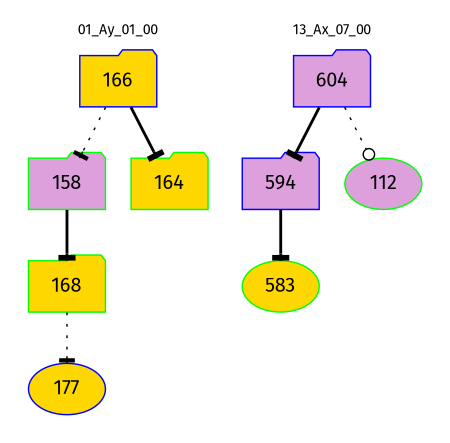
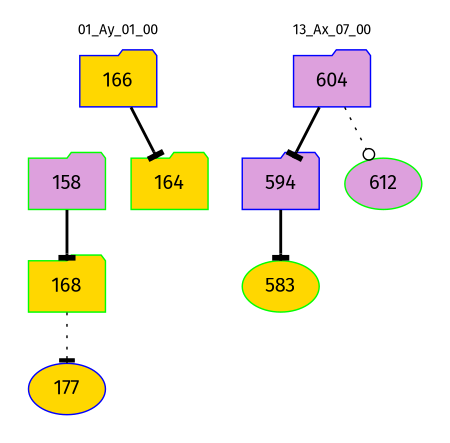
(94, 129) -> none
(383, 184) -> (383, 184)
